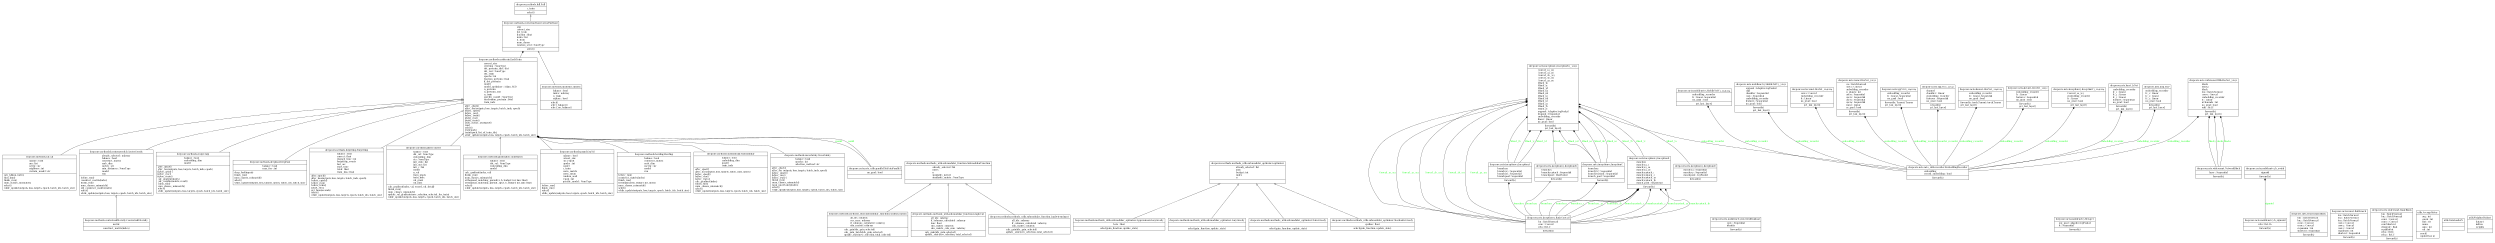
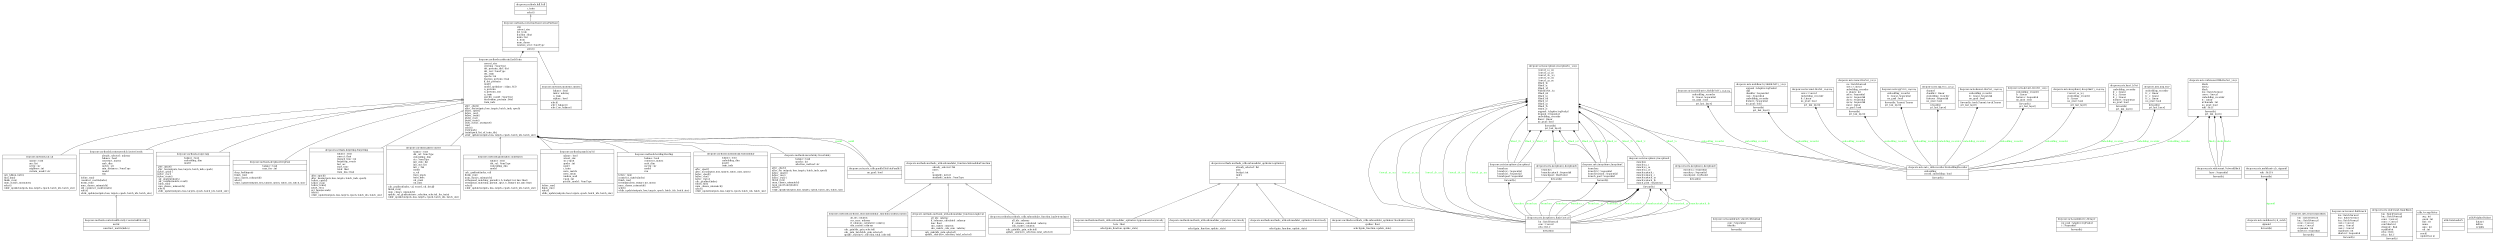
(1543, 91) -> (1546, 91)
(1948, 141) -> (1949, 141)
(2265, 200) -> (2266, 200)
